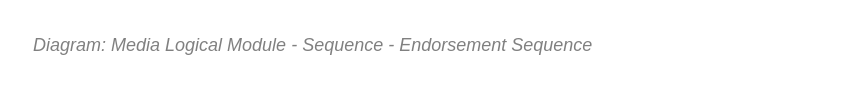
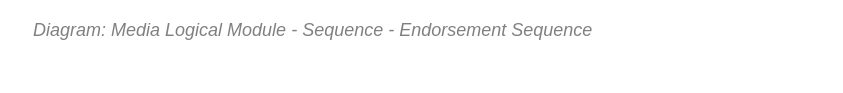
(421, 46) -> (421, 31)
